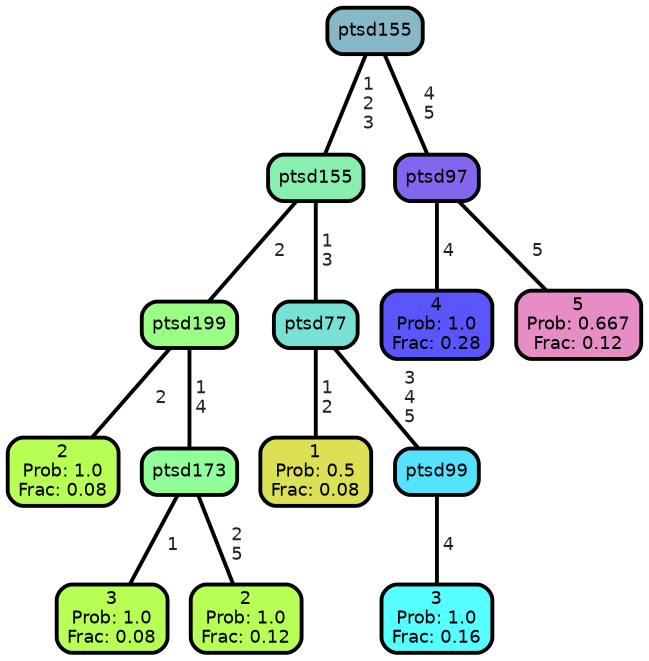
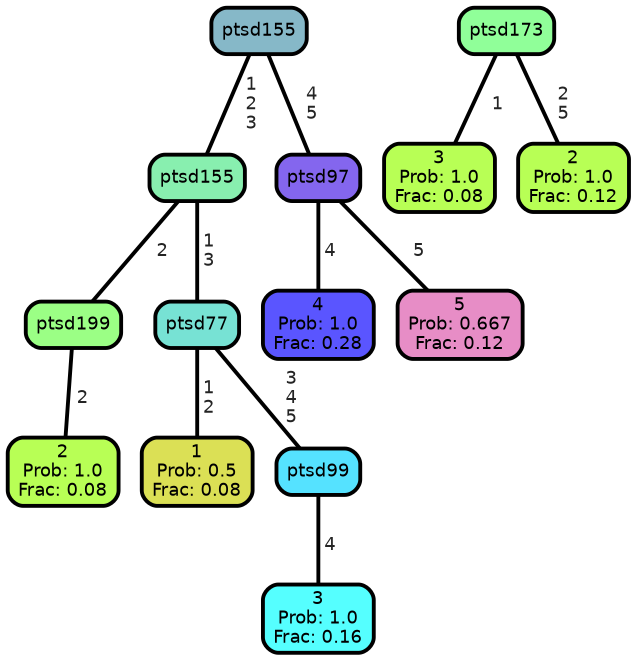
(189, 398) -> none
